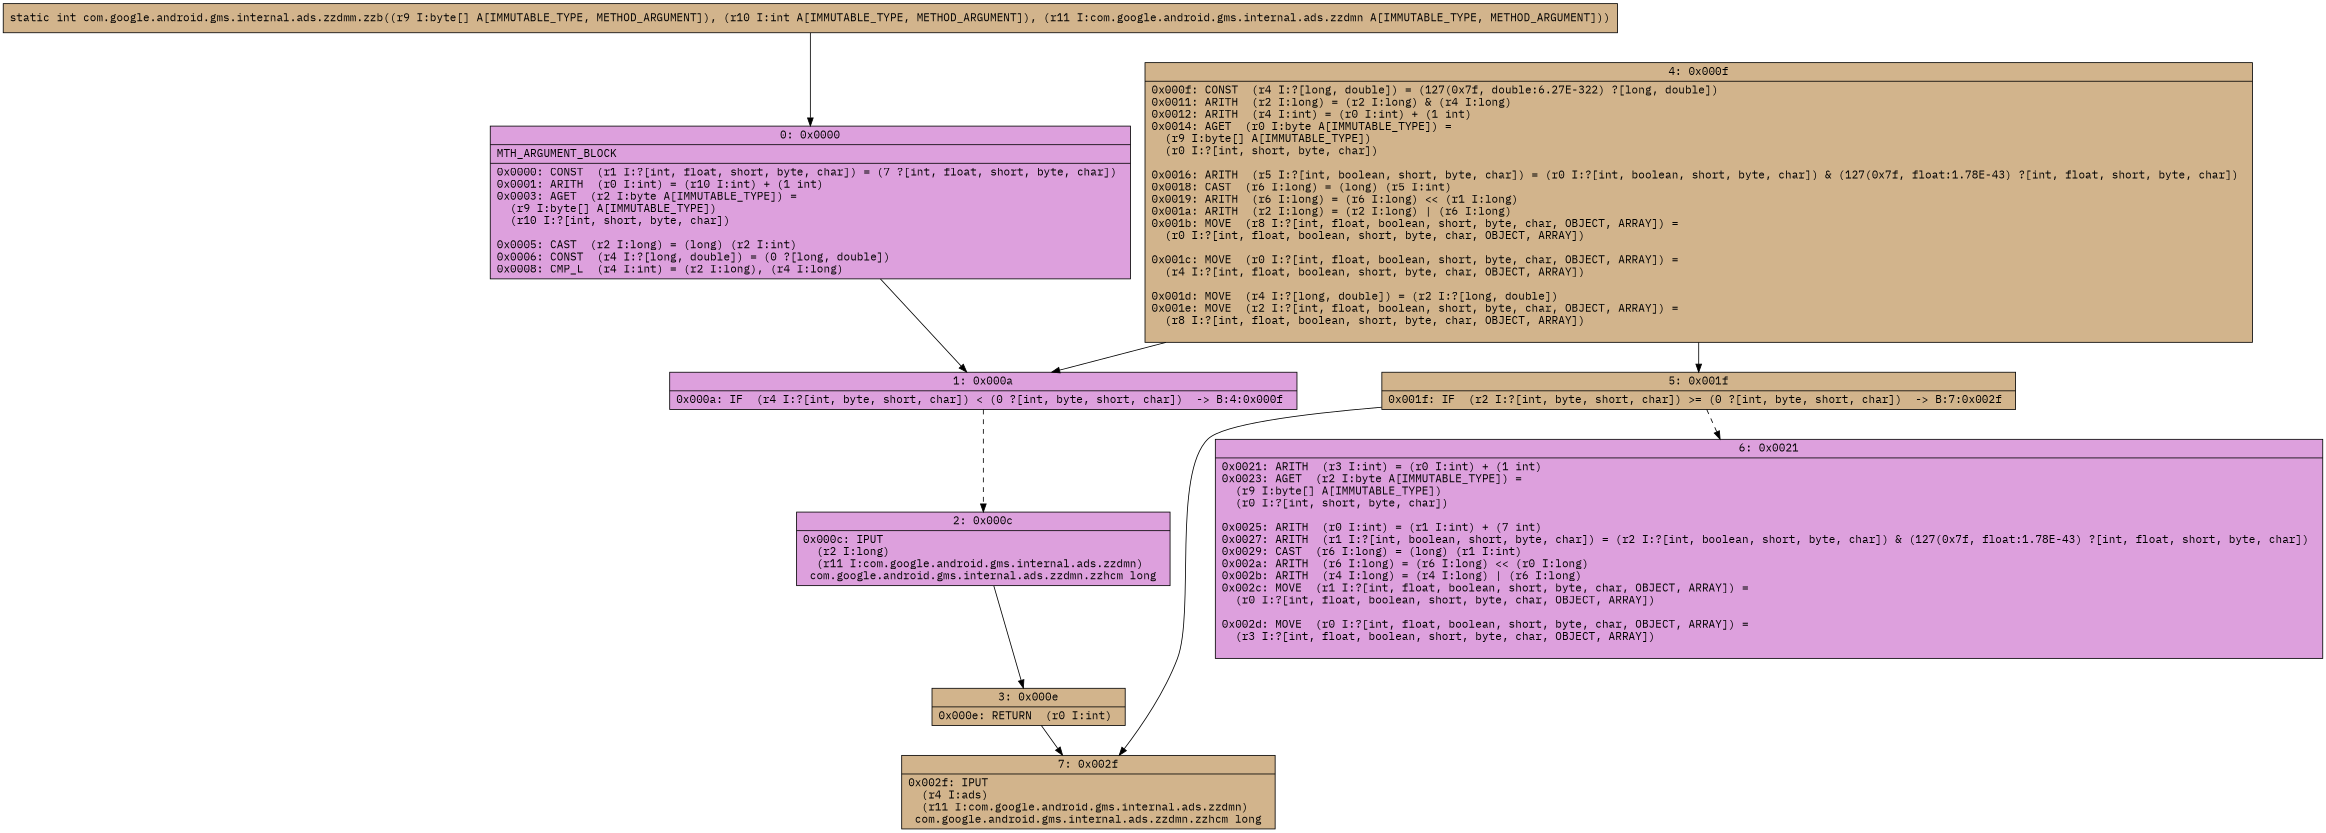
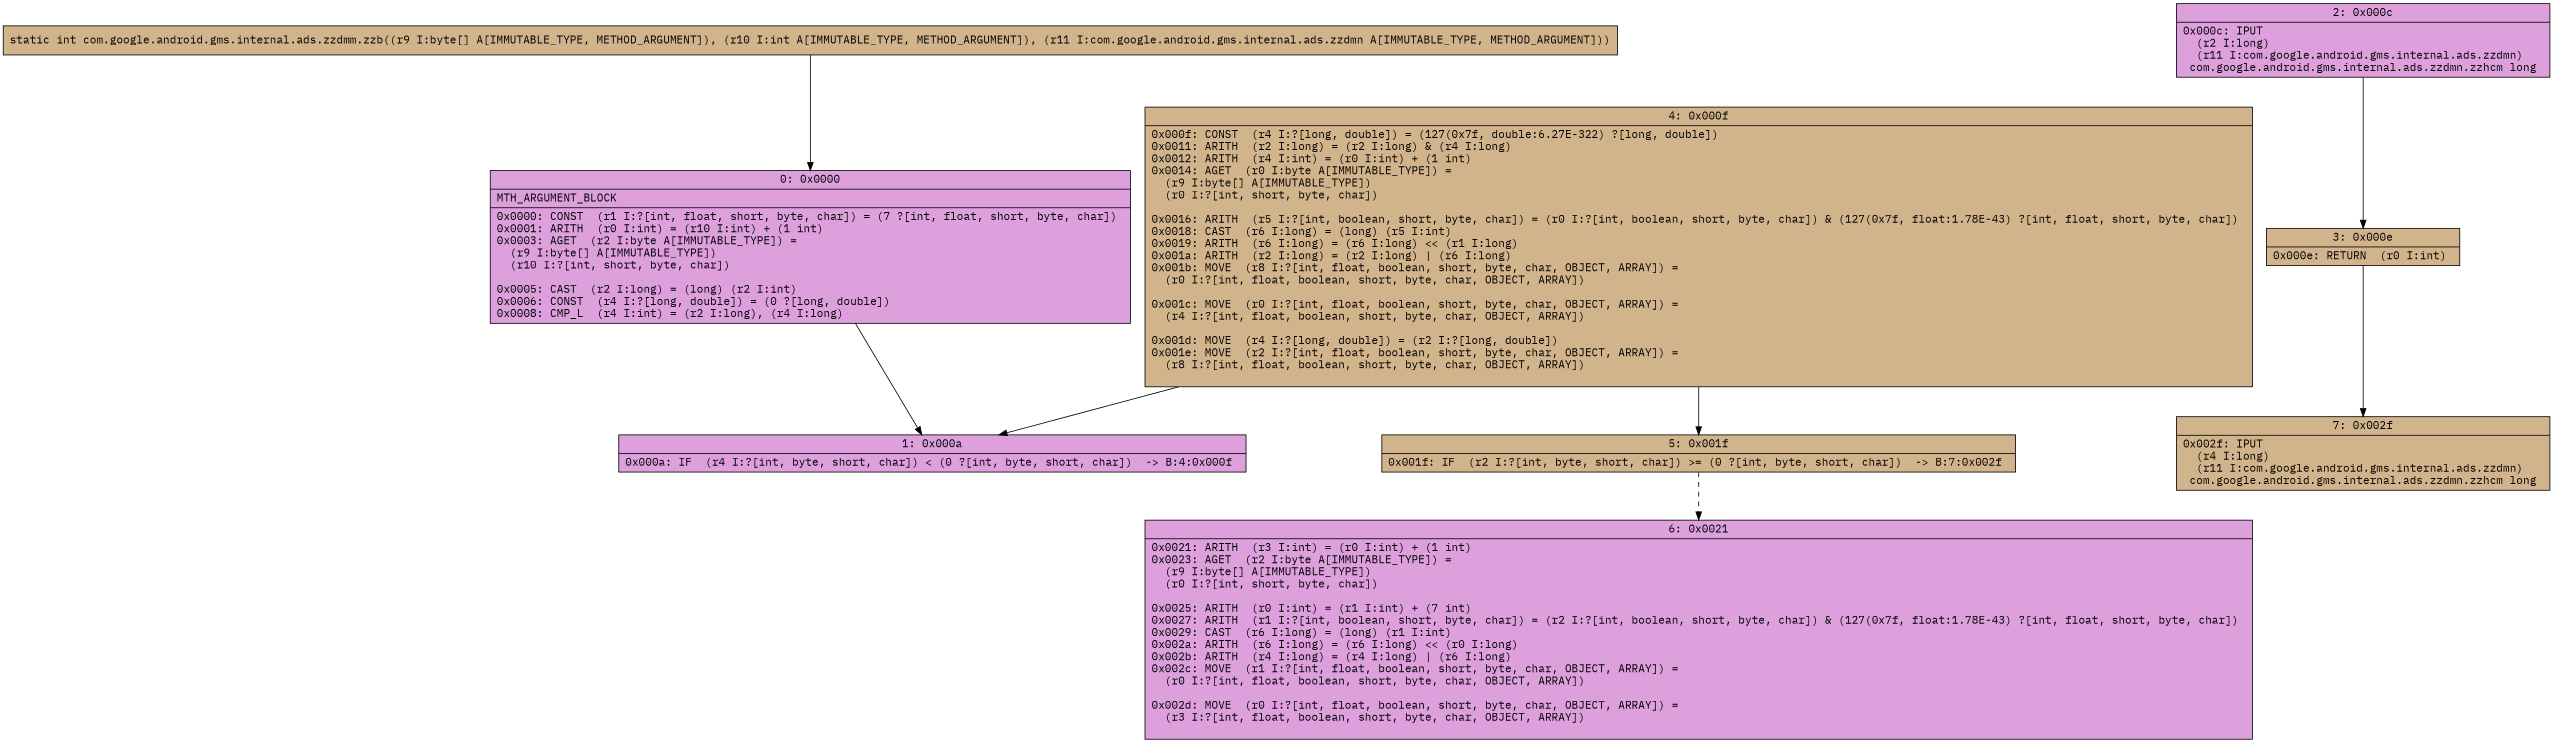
(983, 457) -> none
(1187, 511) -> none
(949, 795) -> (2227, 456)
